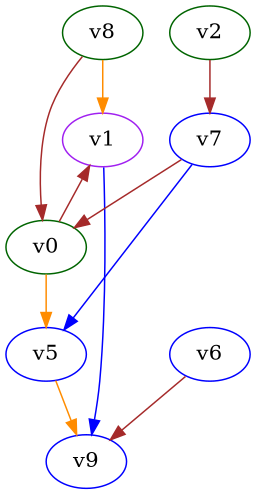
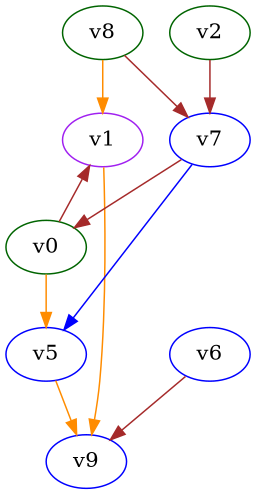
(46, 126) -> (151, 81)
(104, 294) -> (104, 294)
